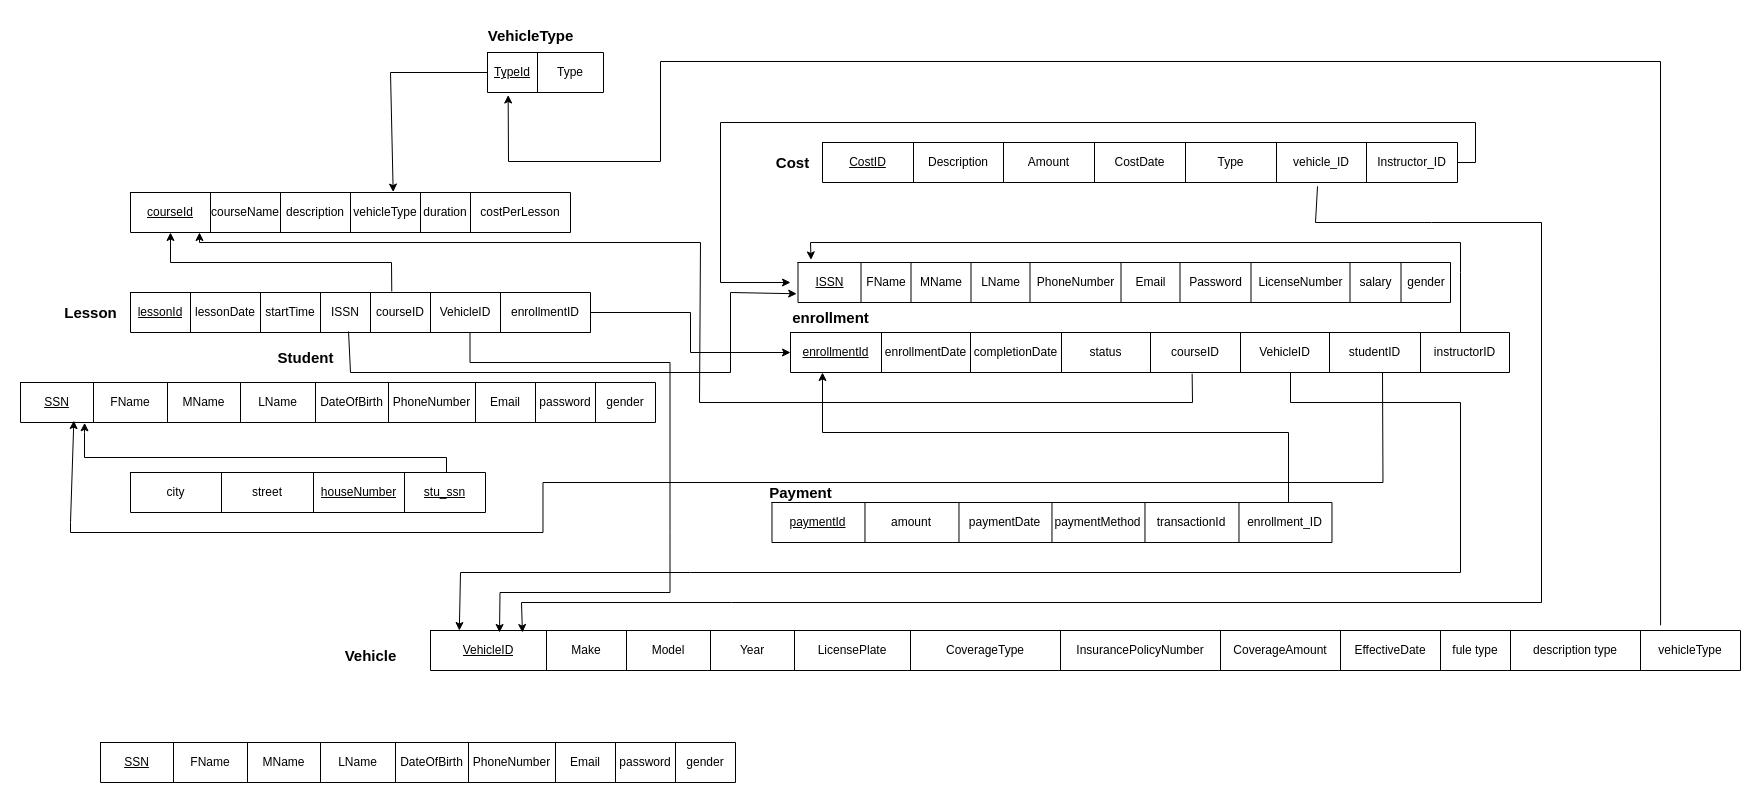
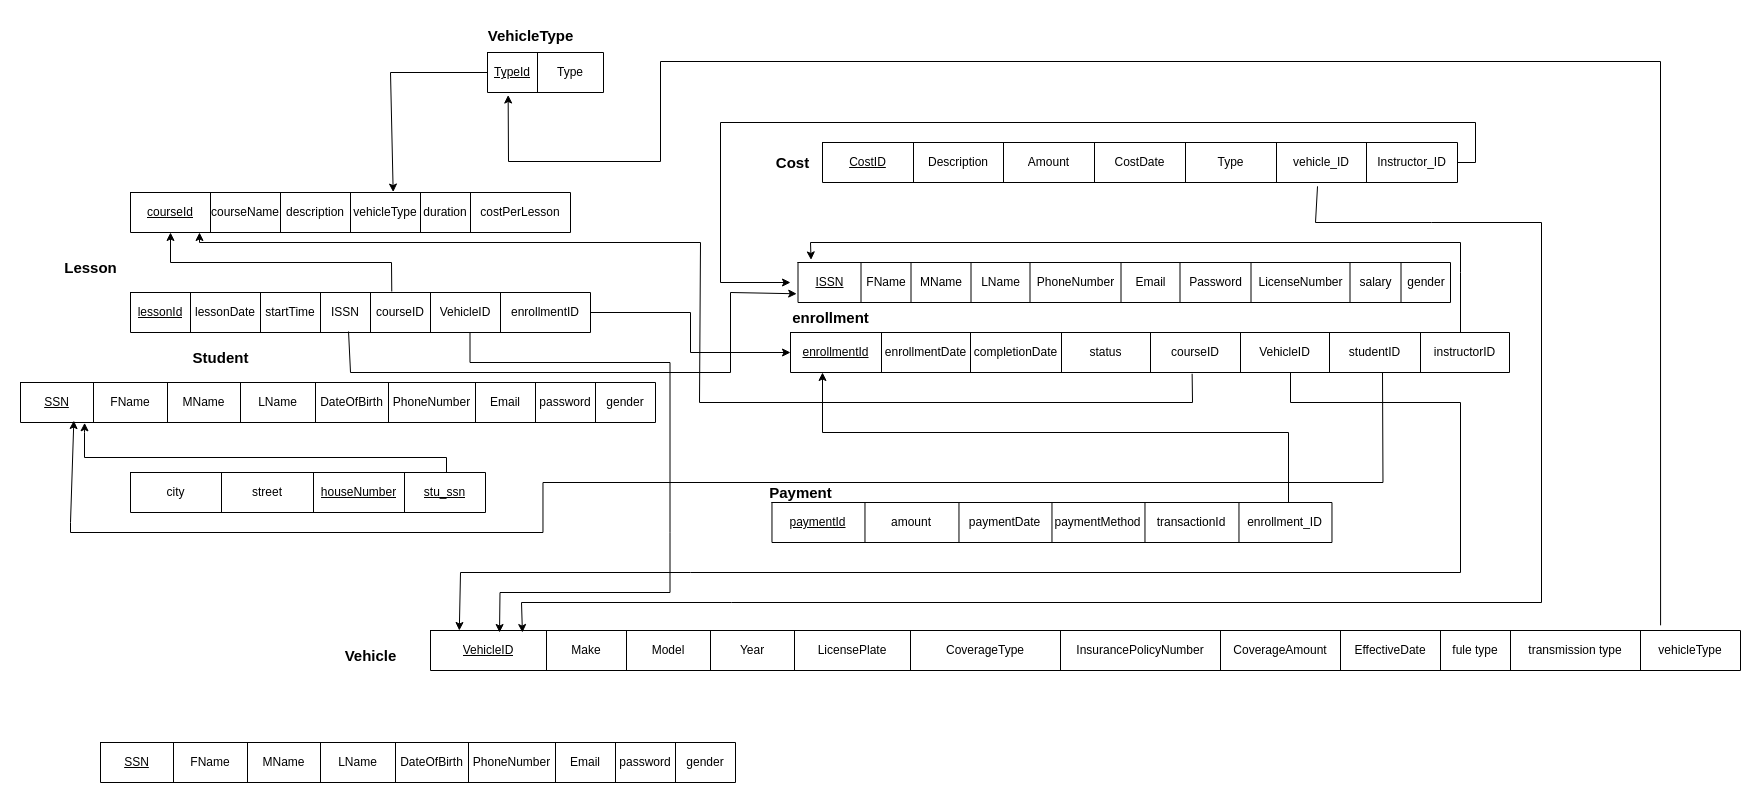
(91, 313) -> (91, 268)
(306, 358) -> (221, 358)
(1576, 651) -> (1576, 651)
